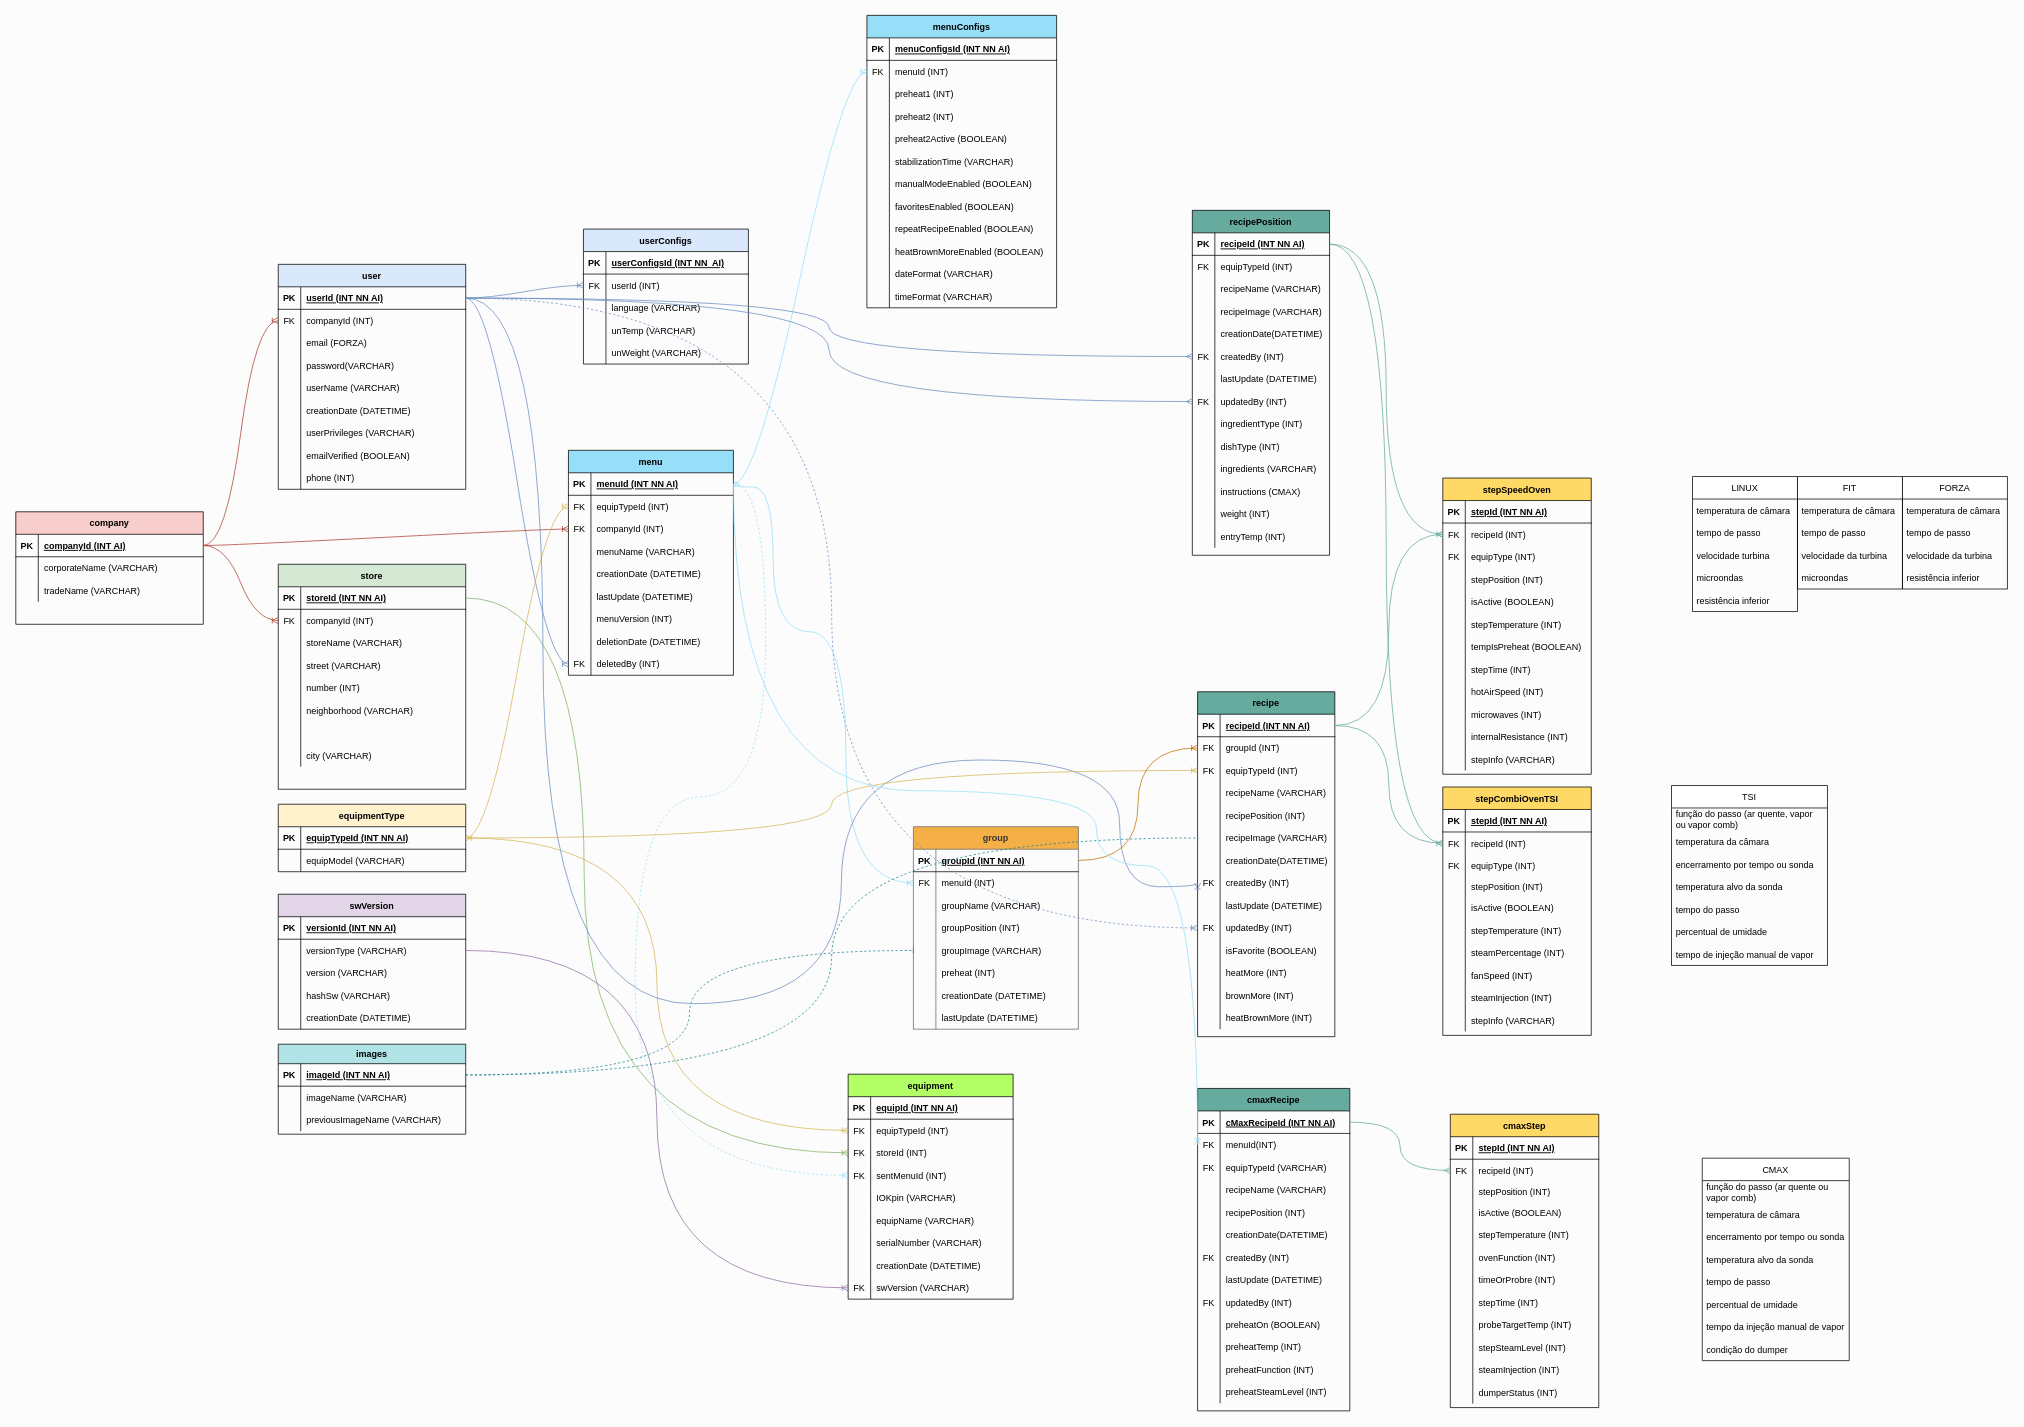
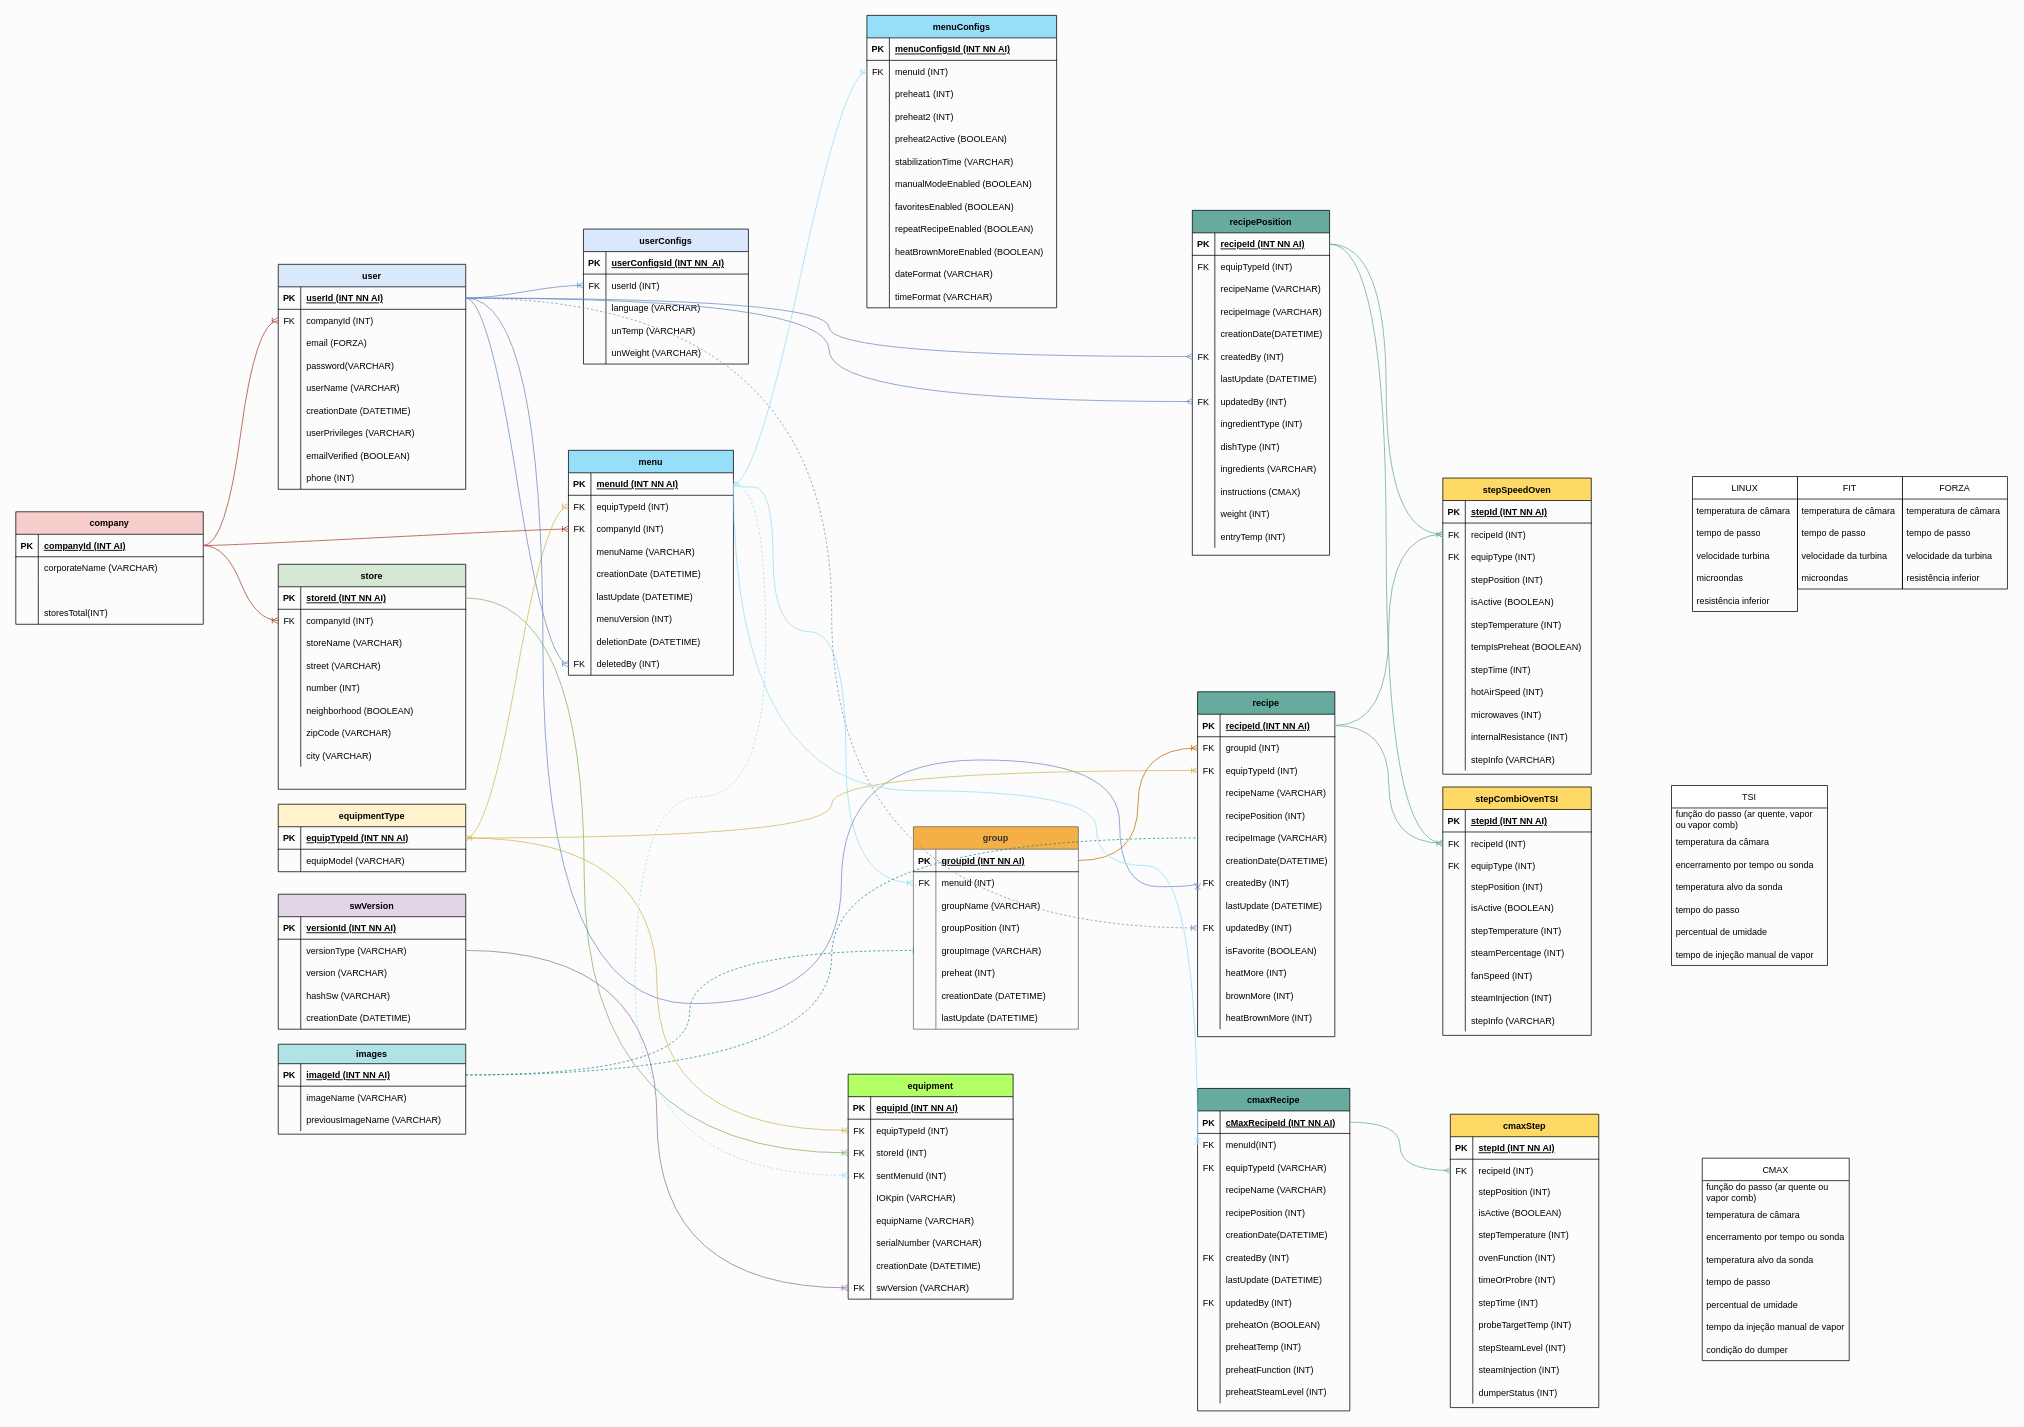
(120, 591) -> none
none -> (120, 613)
(359, 711) -> (359, 711)
none -> (383, 733)
